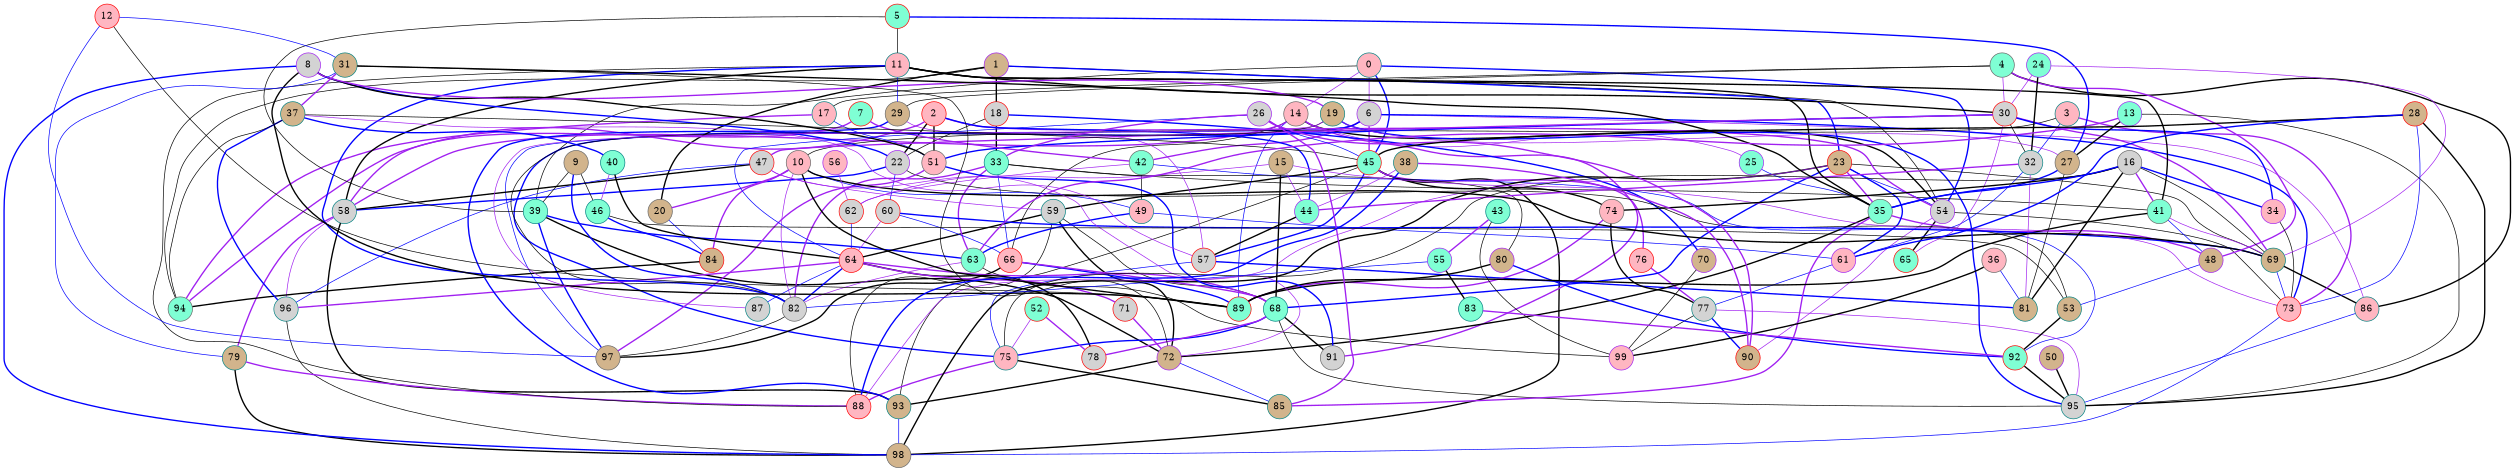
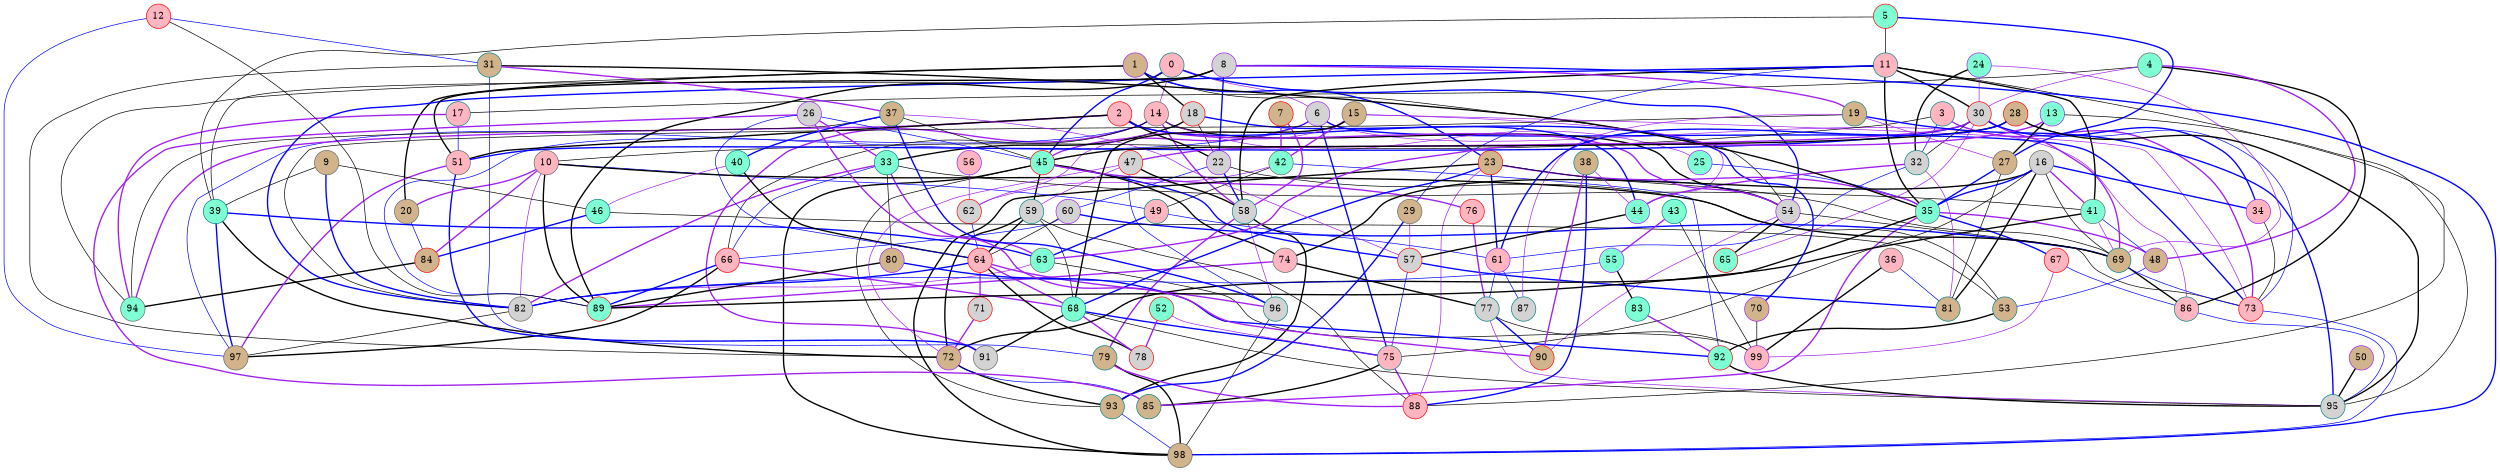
(1448, 78) -> none
(861, 114) -> (1281, 114)
(1289, 142) -> (1318, 138)
(888, 211) -> (1068, 211)
(870, 236) -> (1025, 237)
none -> (2056, 260)
(809, 280) -> (1512, 287)
